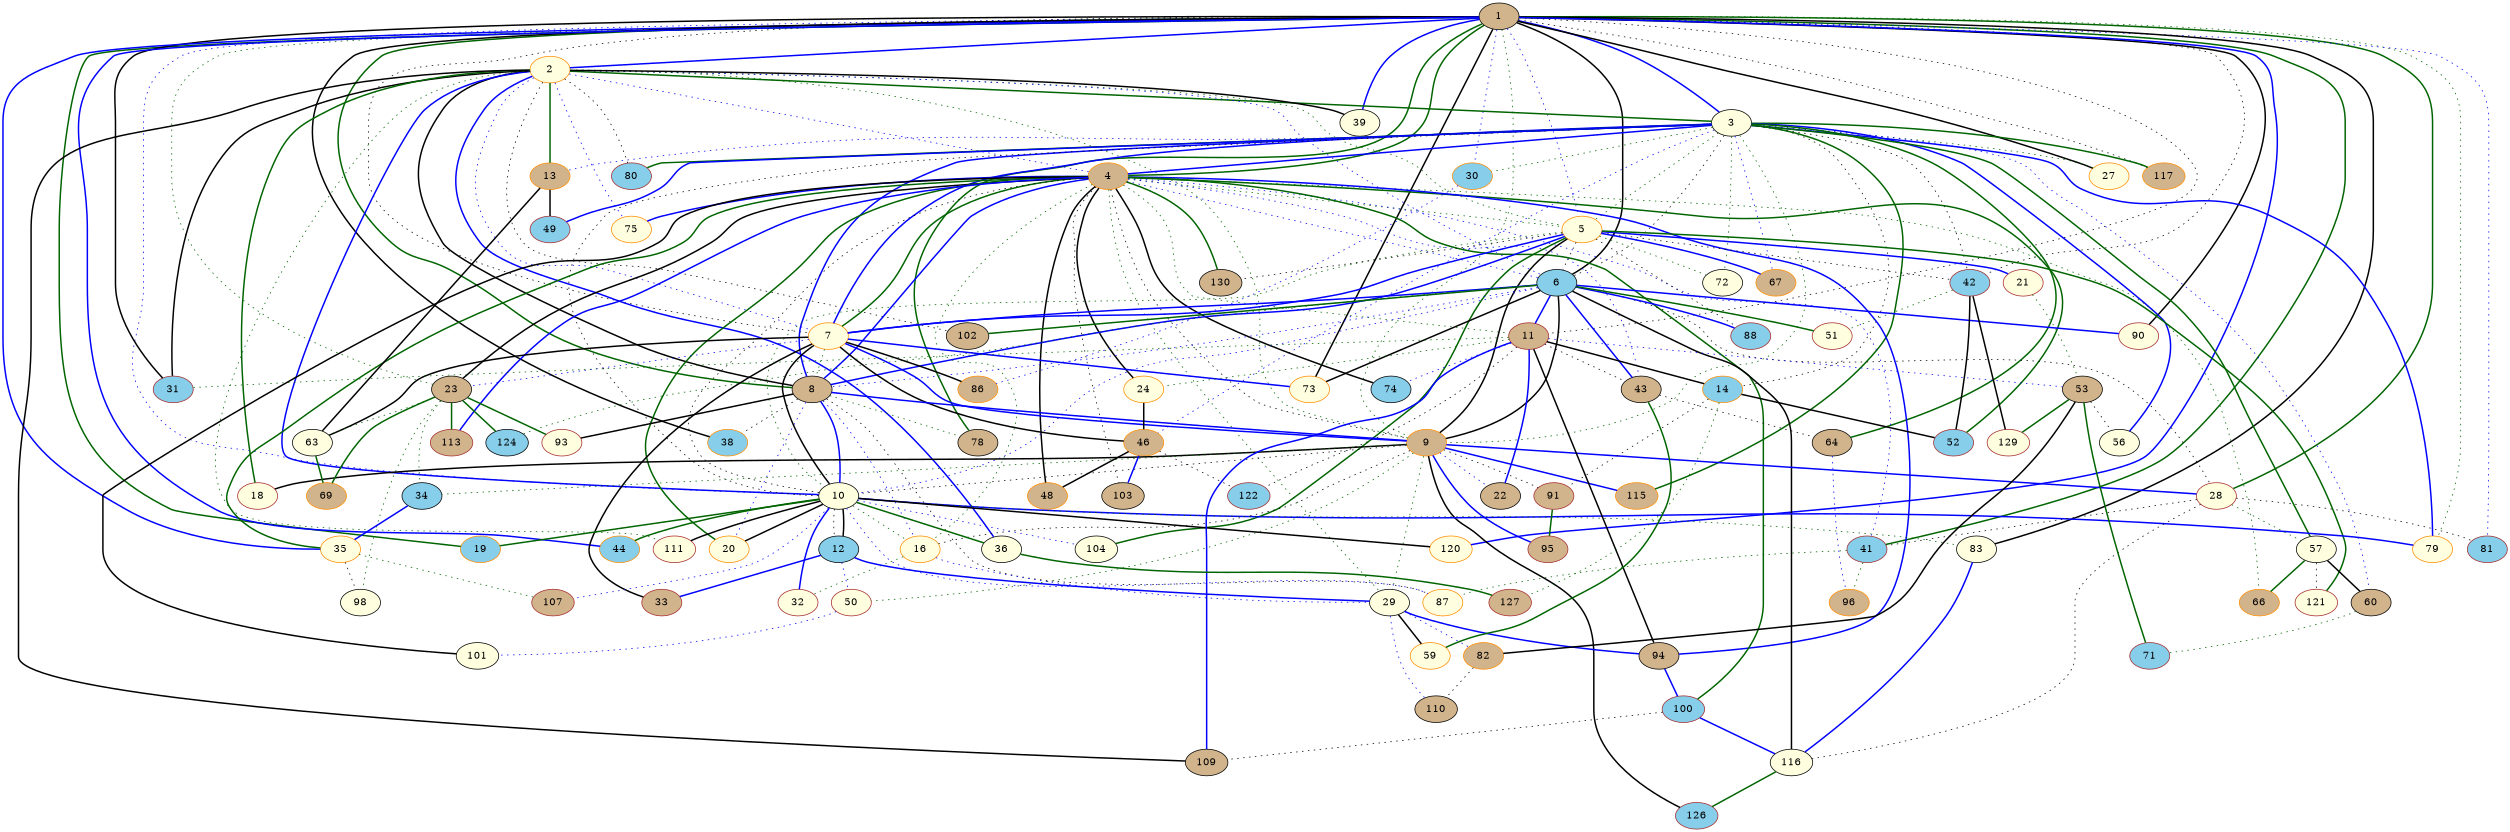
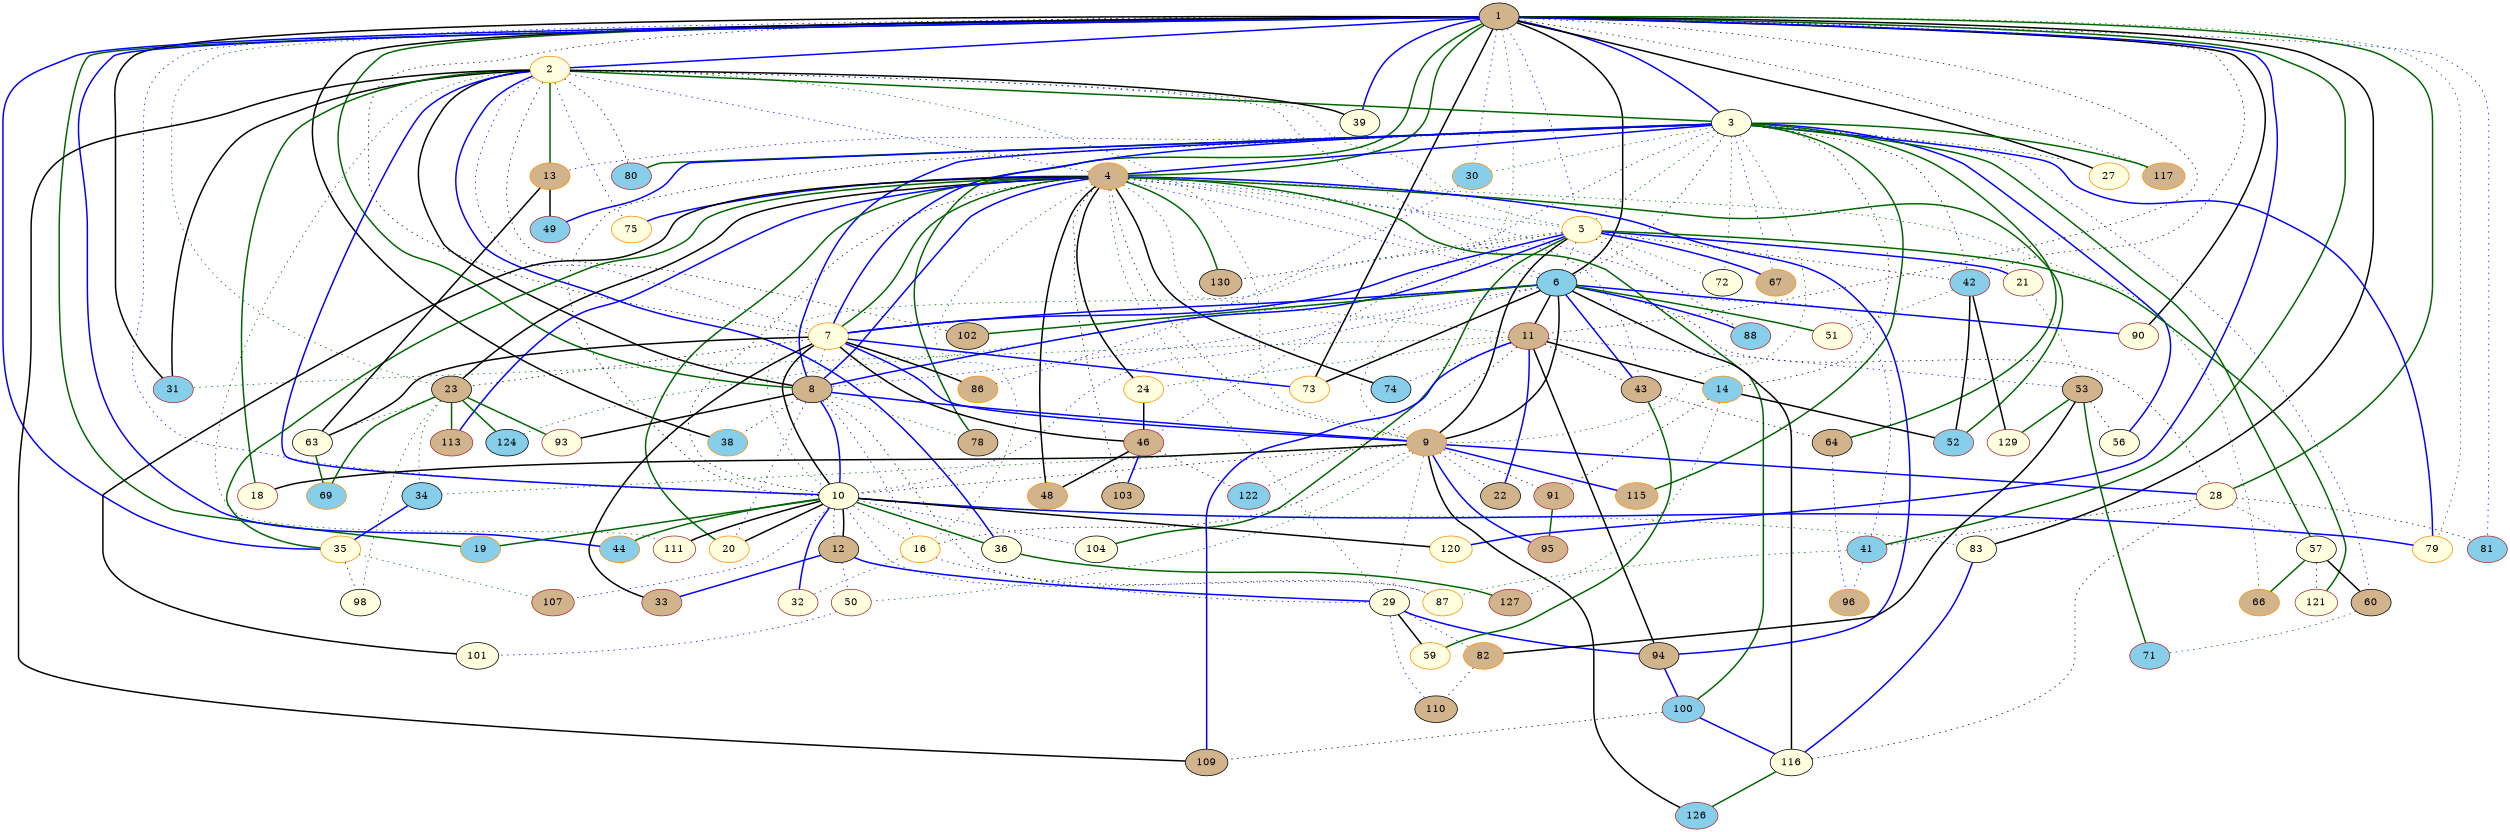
(1543, 309) -> (1543, 309)
(648, 362) -> (648, 362)
(1144, 443) -> (1144, 443)
(326, 496) -> (326, 496)
(839, 549) -> (839, 549)
